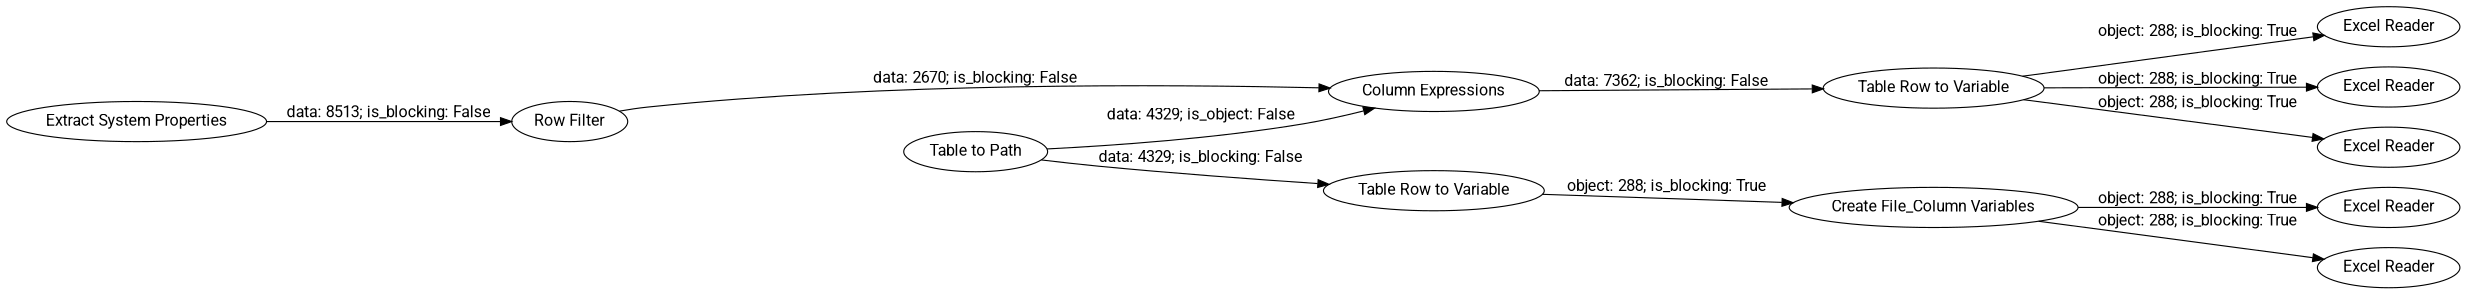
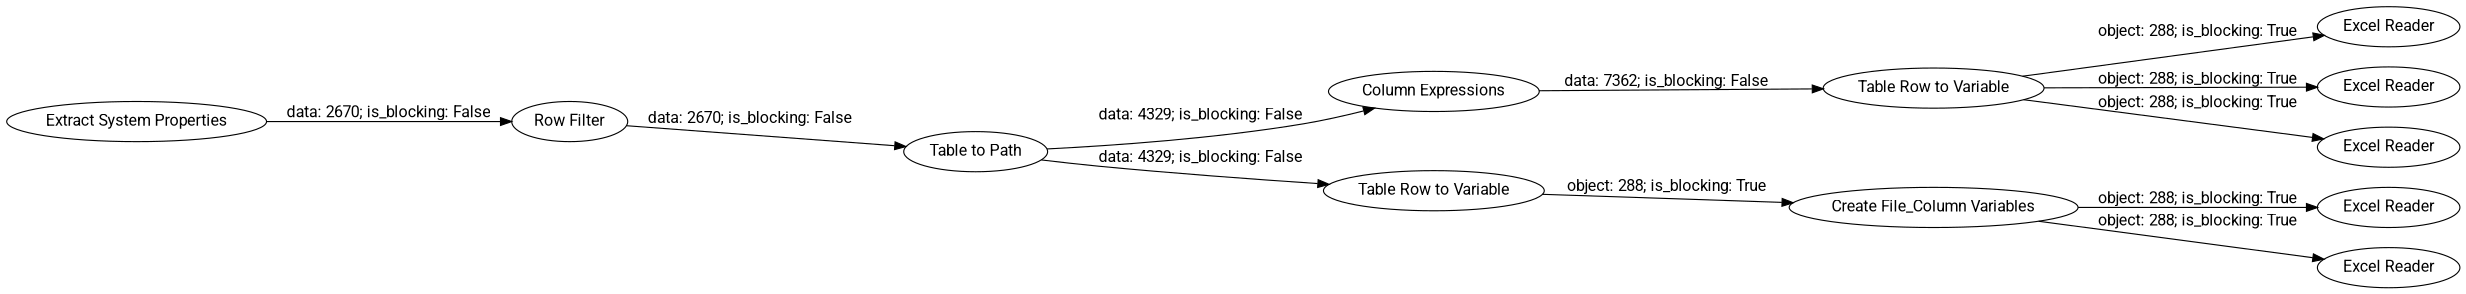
(969, 88) -> (761, 136)
(389, 113) -> (389, 113)
(1201, 115) -> (1201, 115)
